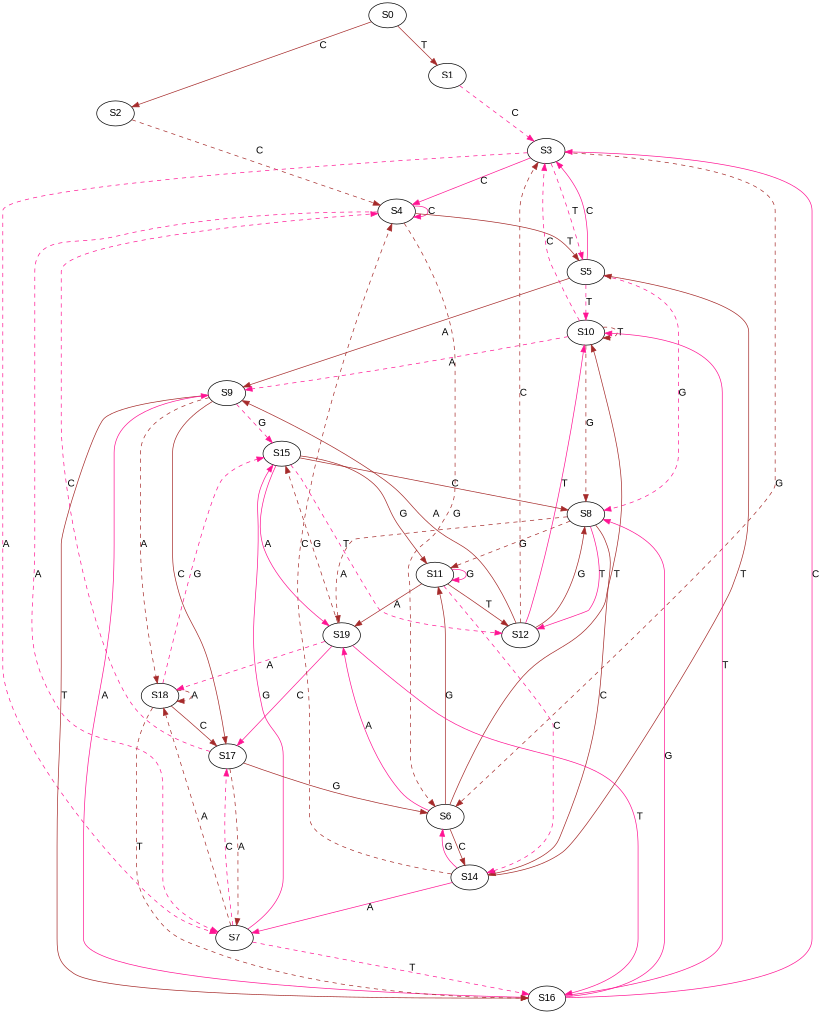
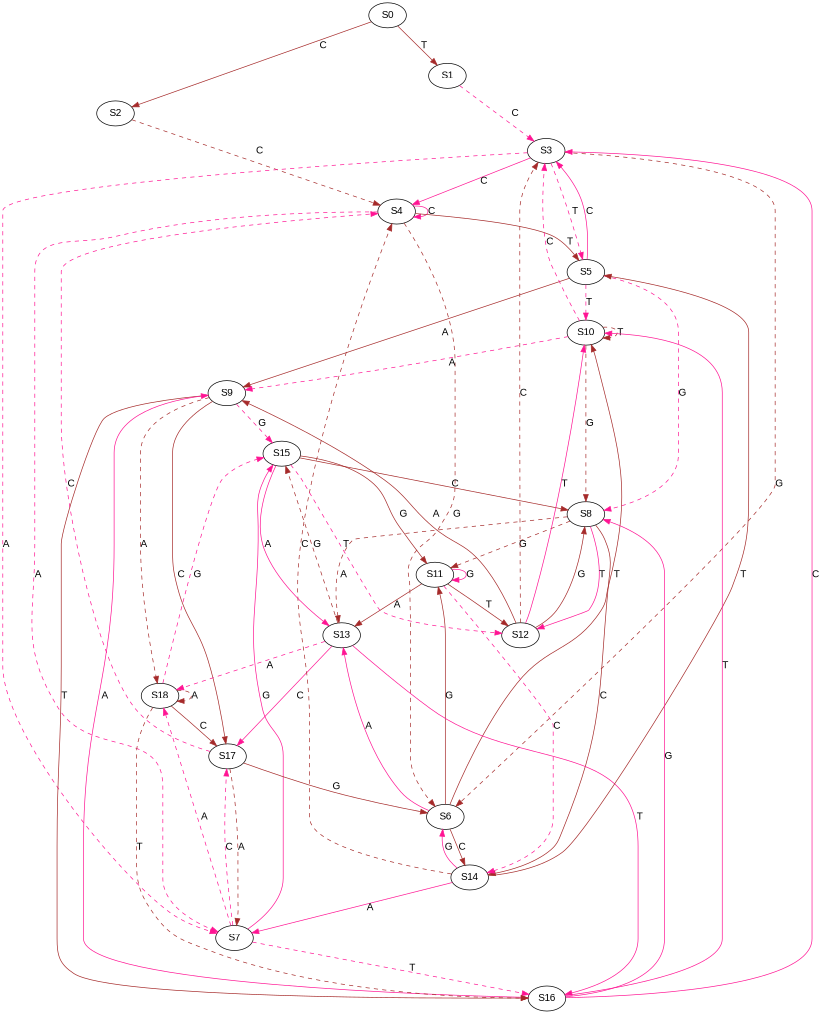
(342, 635) -> (342, 635)
(198, 820) -> (198, 820)
